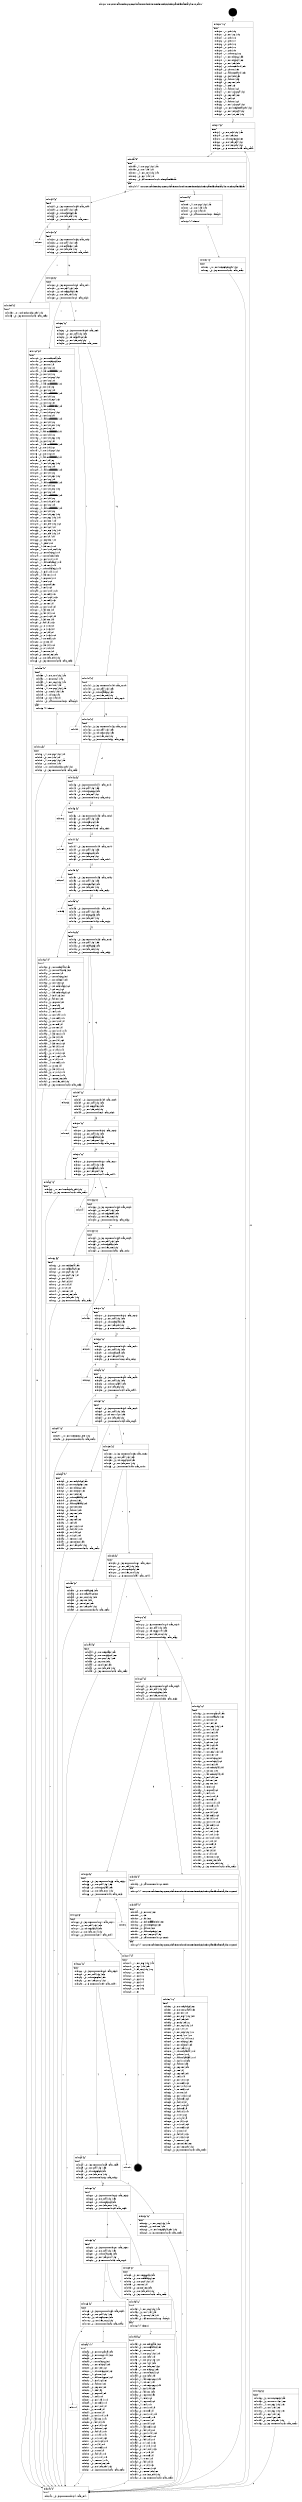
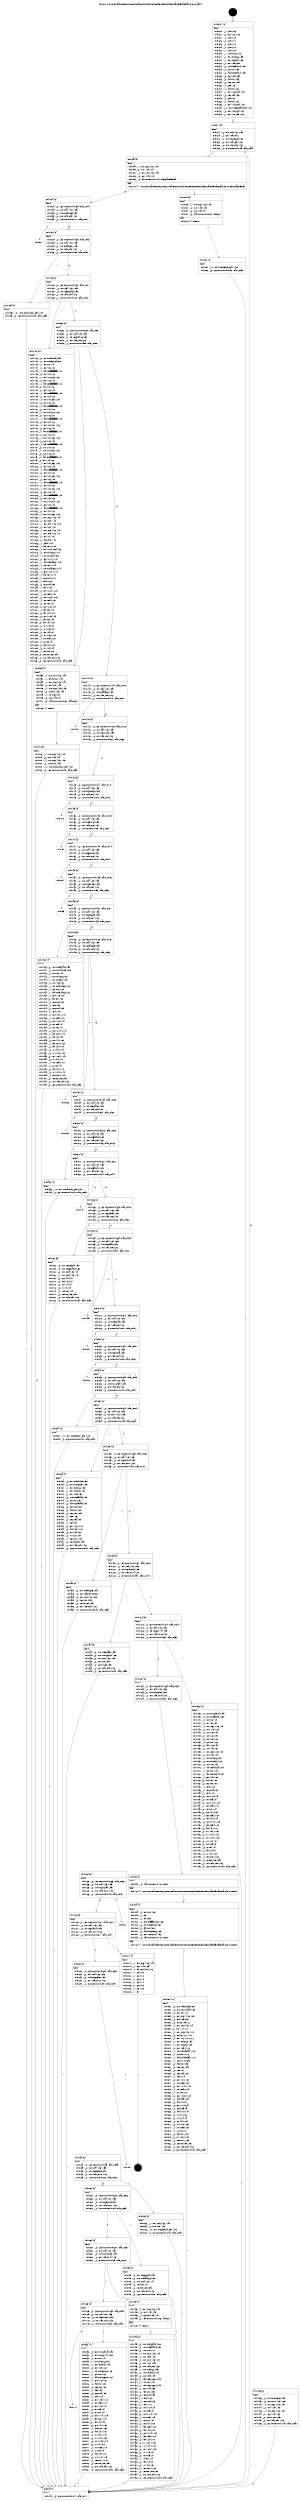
(131, 1786) -> none
(97, 2070) -> none
